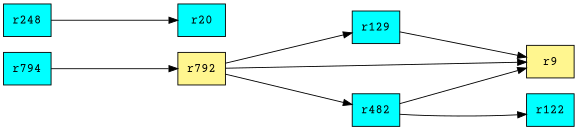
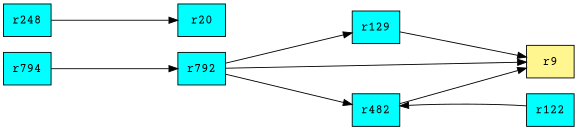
(202, 69) -> (202, 69)
(459, 116) -> (468, 104)
